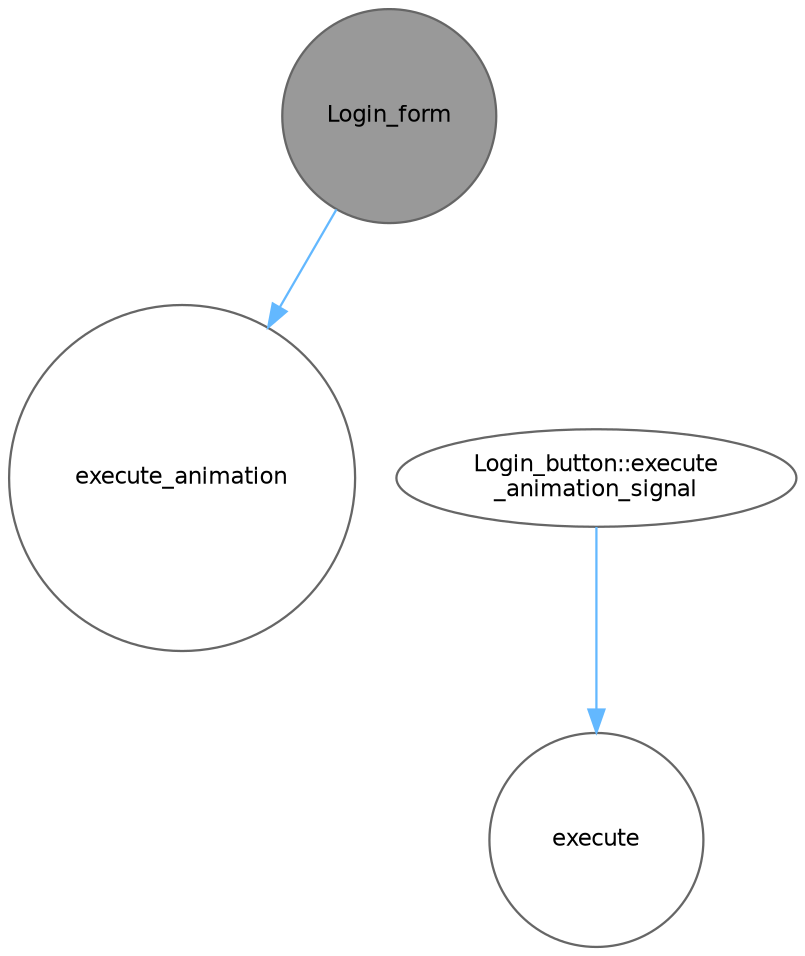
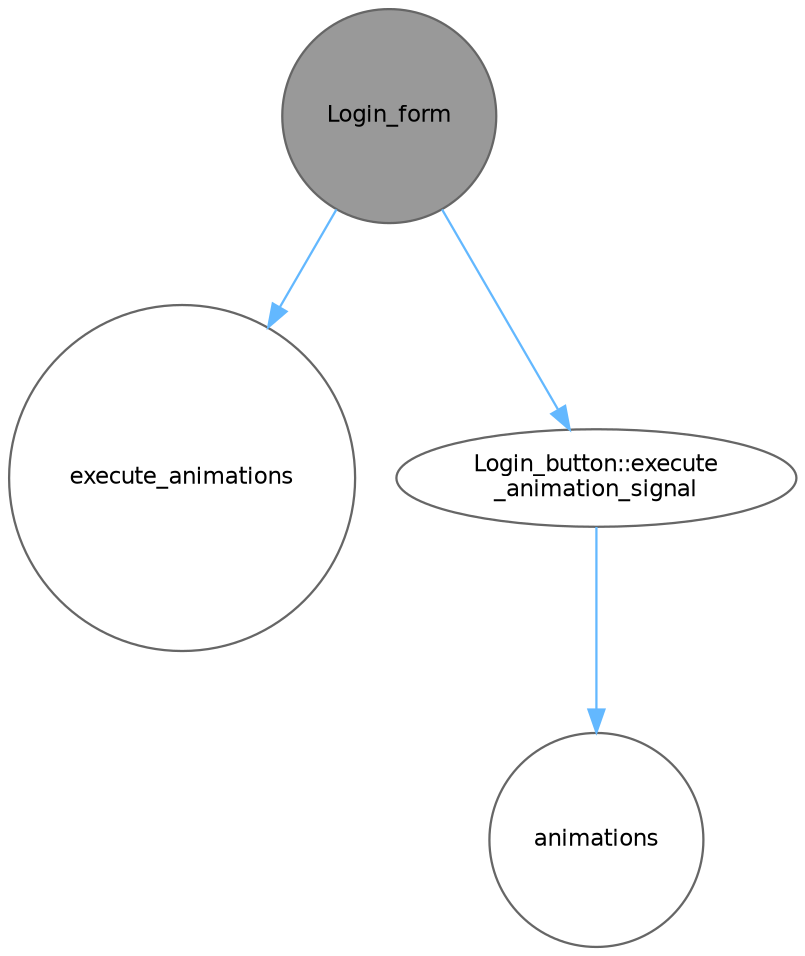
none -> (500, 309)
(182, 478) -> (182, 478)
(596, 840) -> (596, 840)
